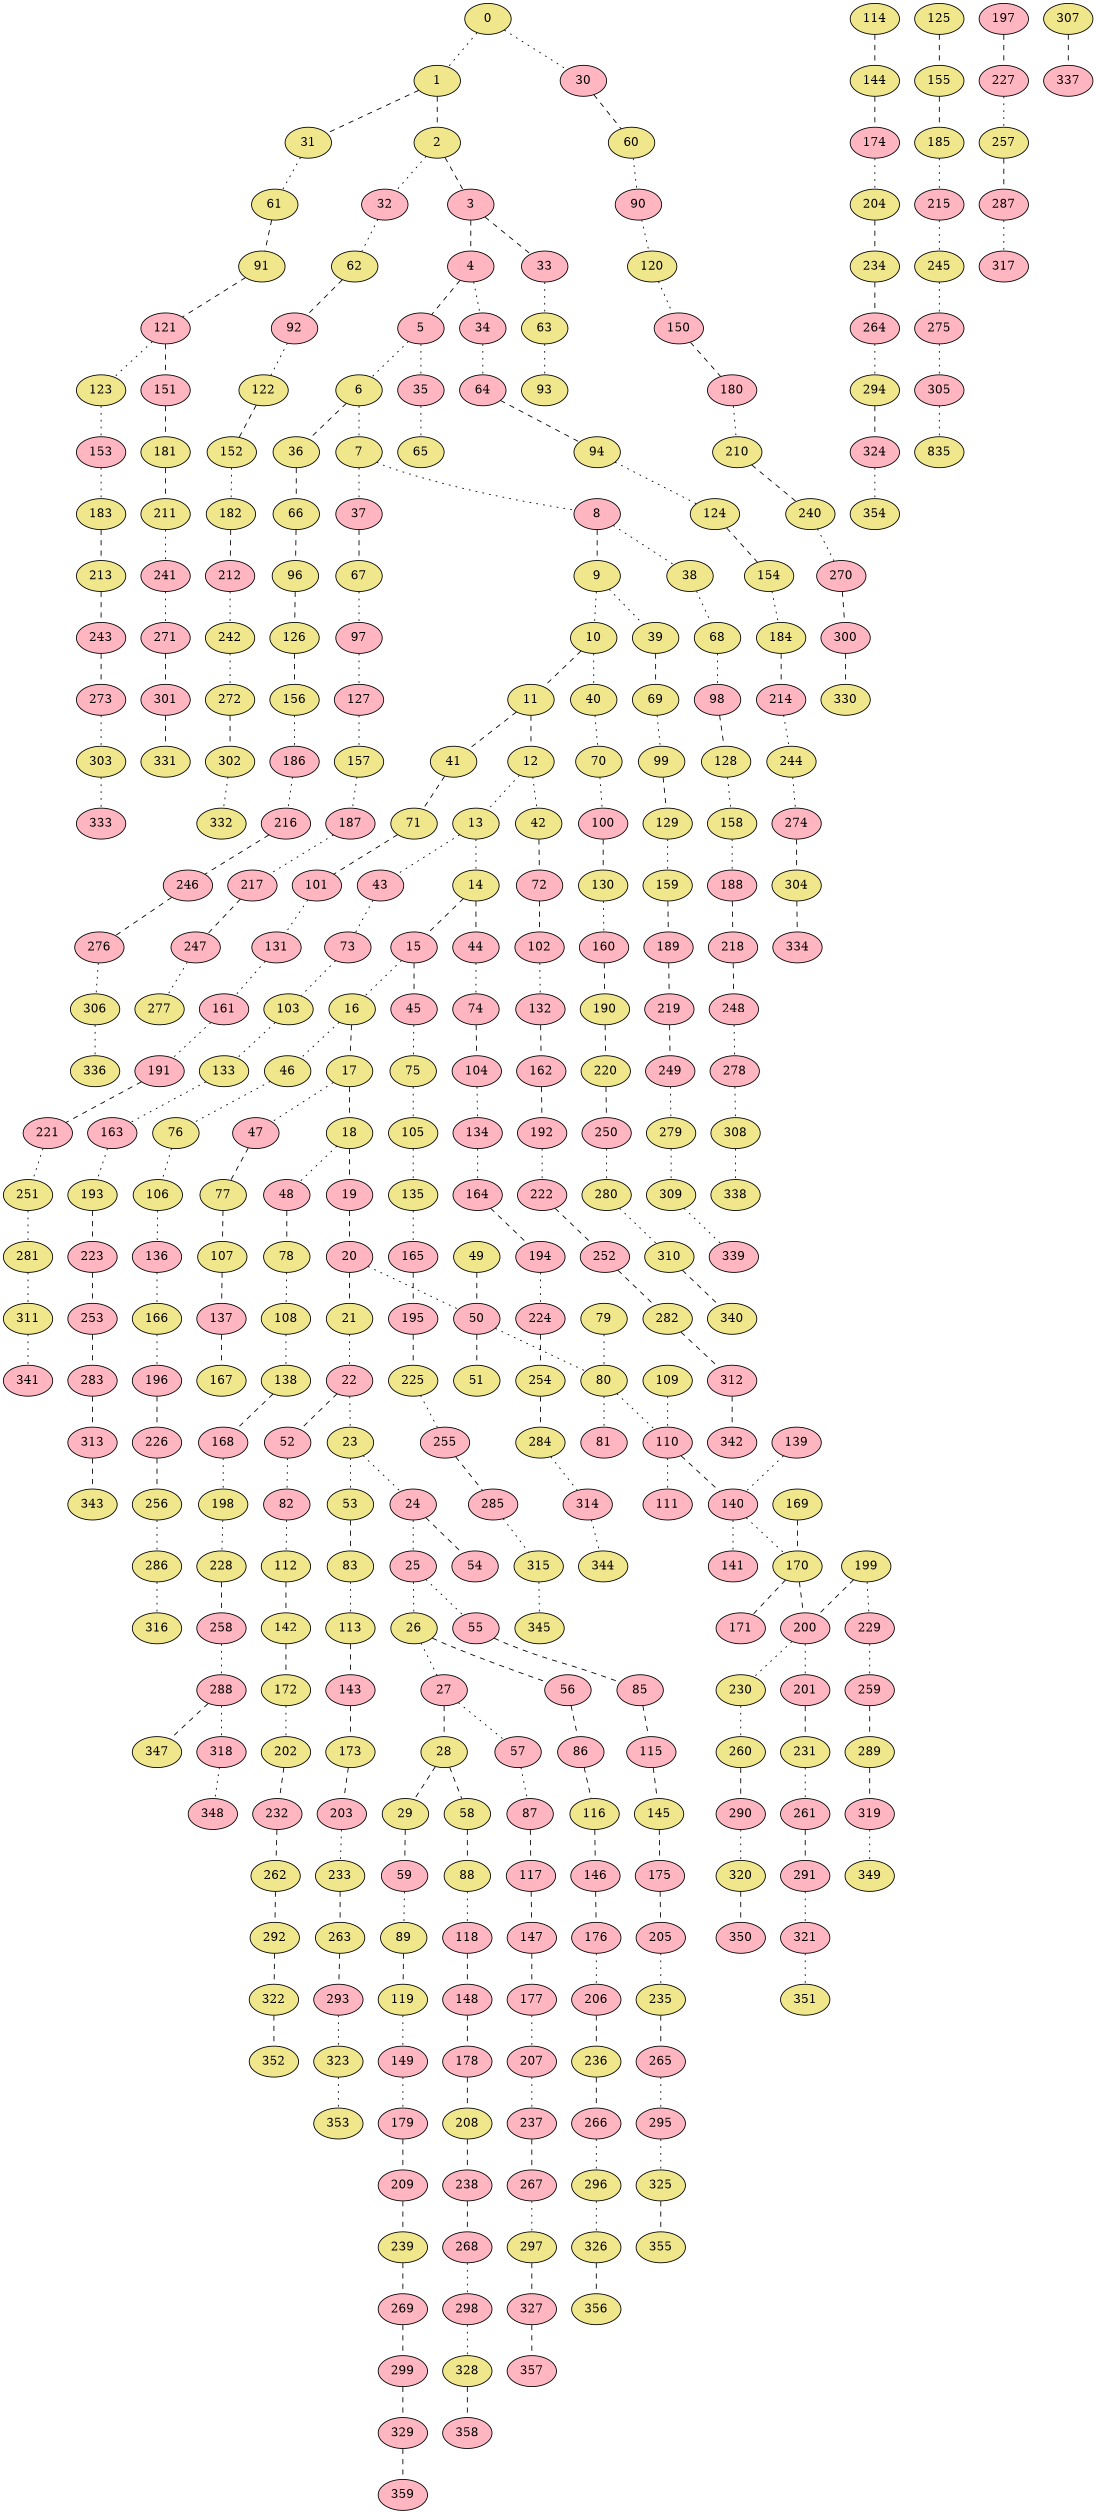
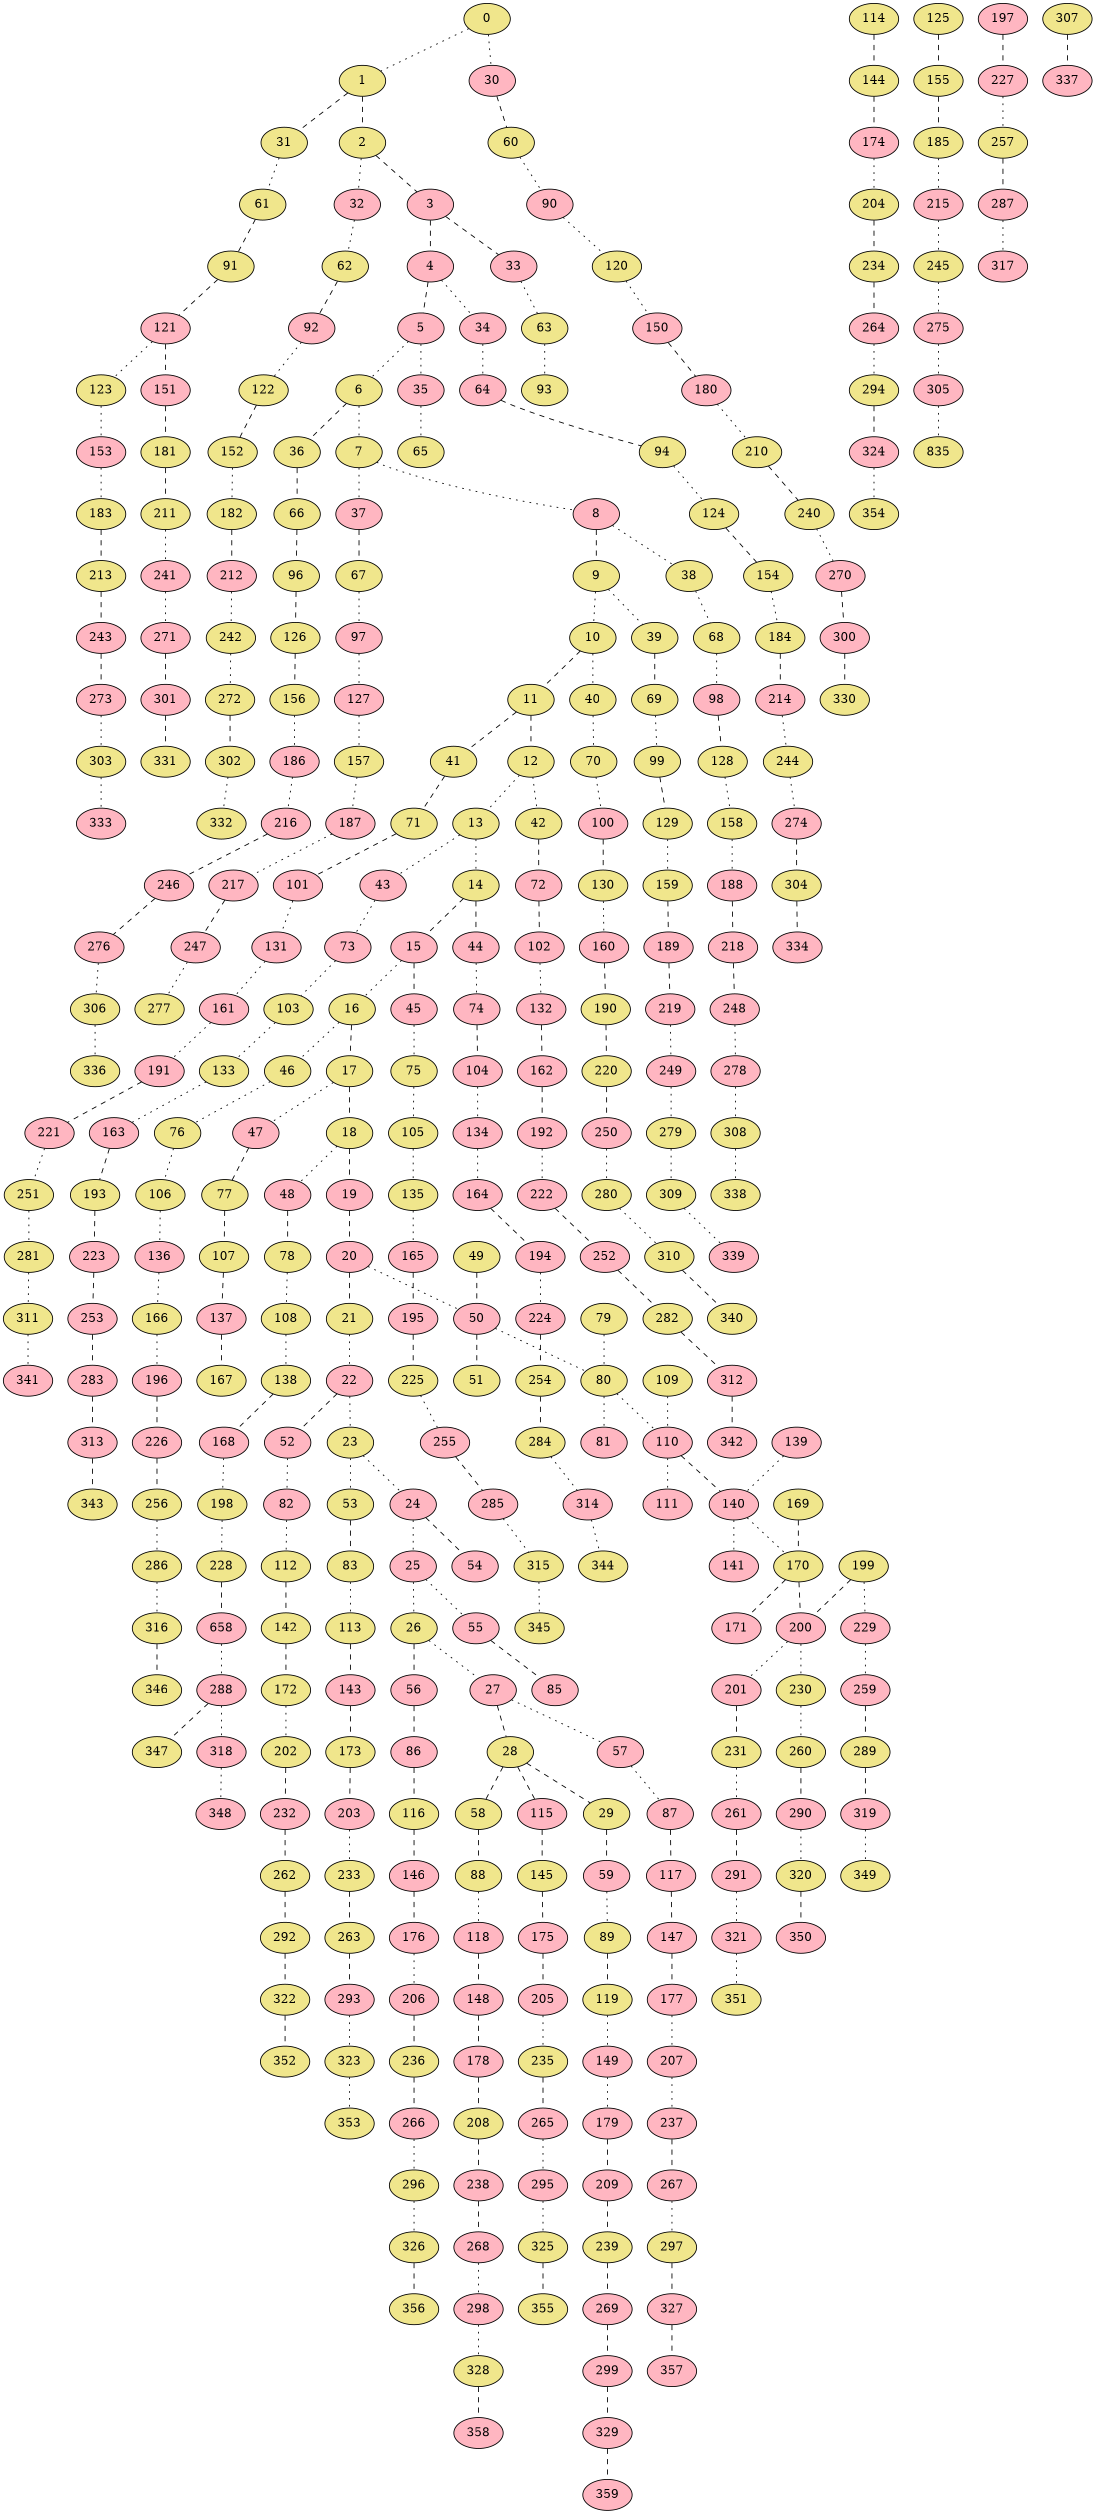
(670, 1040) -> (671, 1040)
(102, 1164) -> (105, 1164)
(221, 1628) -> (221, 1628)
none -> (157, 1690)
(646, 1721) -> (526, 1783)
